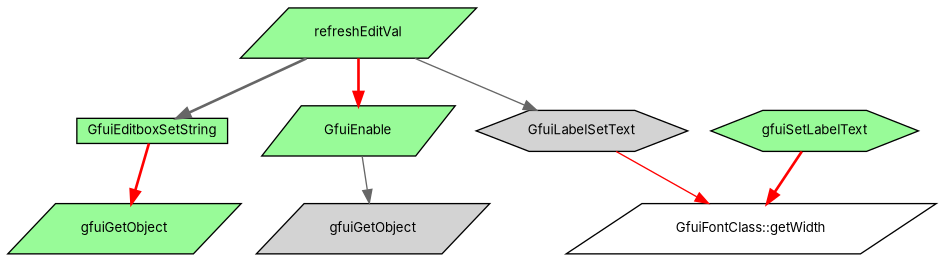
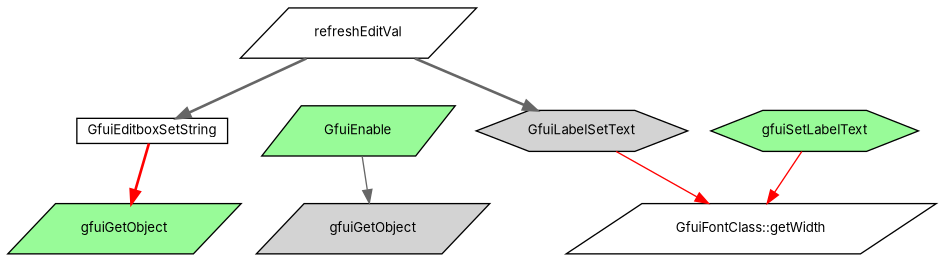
(358, 33) -> (358, 33)
(358, 75) -> none
(470, 82) -> (470, 82)
(152, 131) -> (152, 131)
(788, 172) -> (788, 172)
